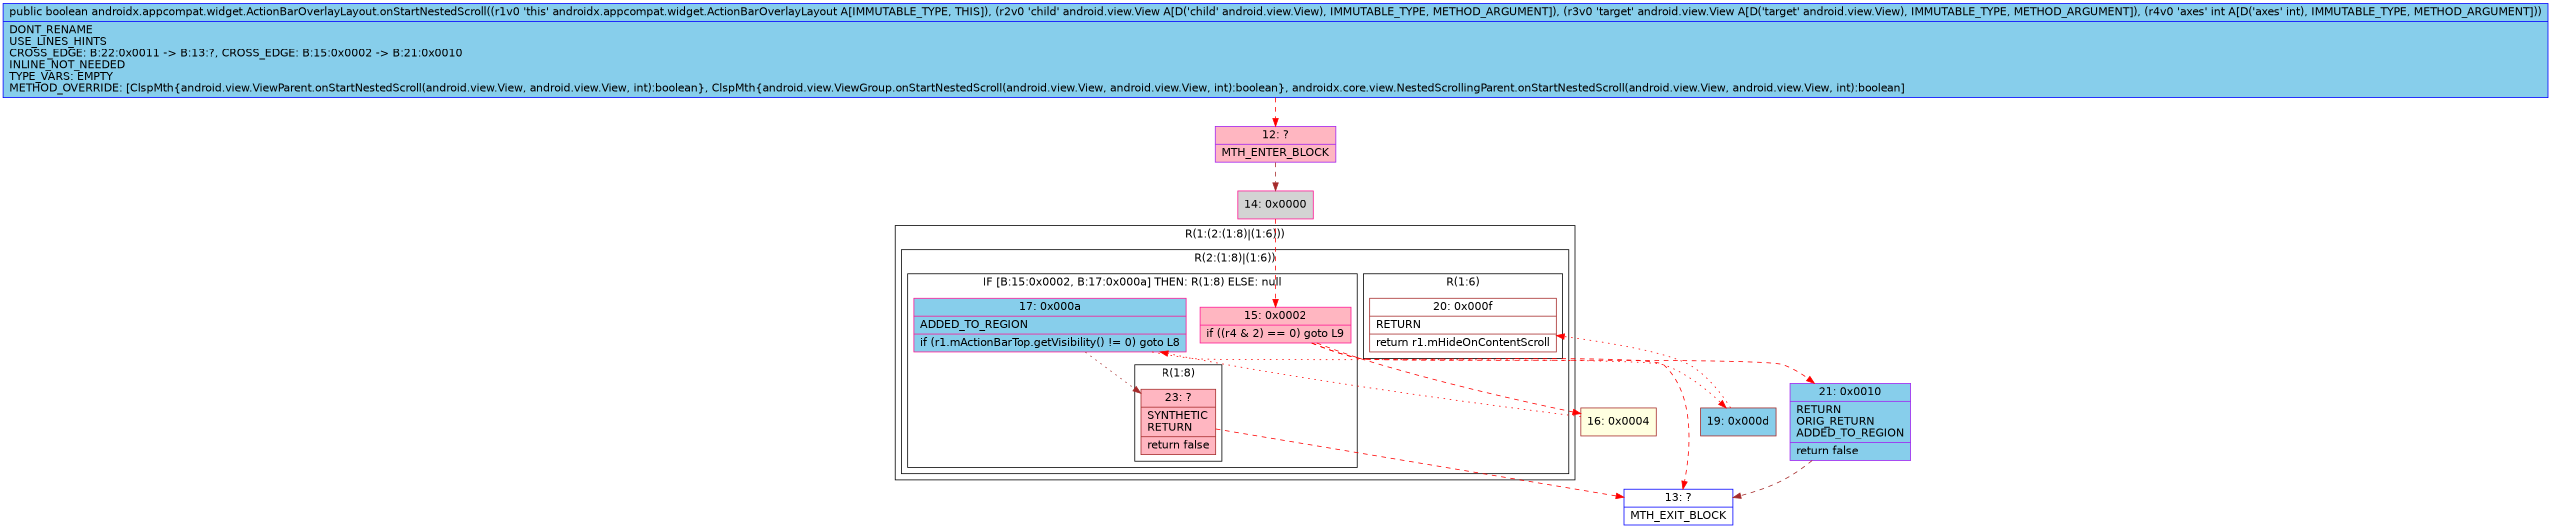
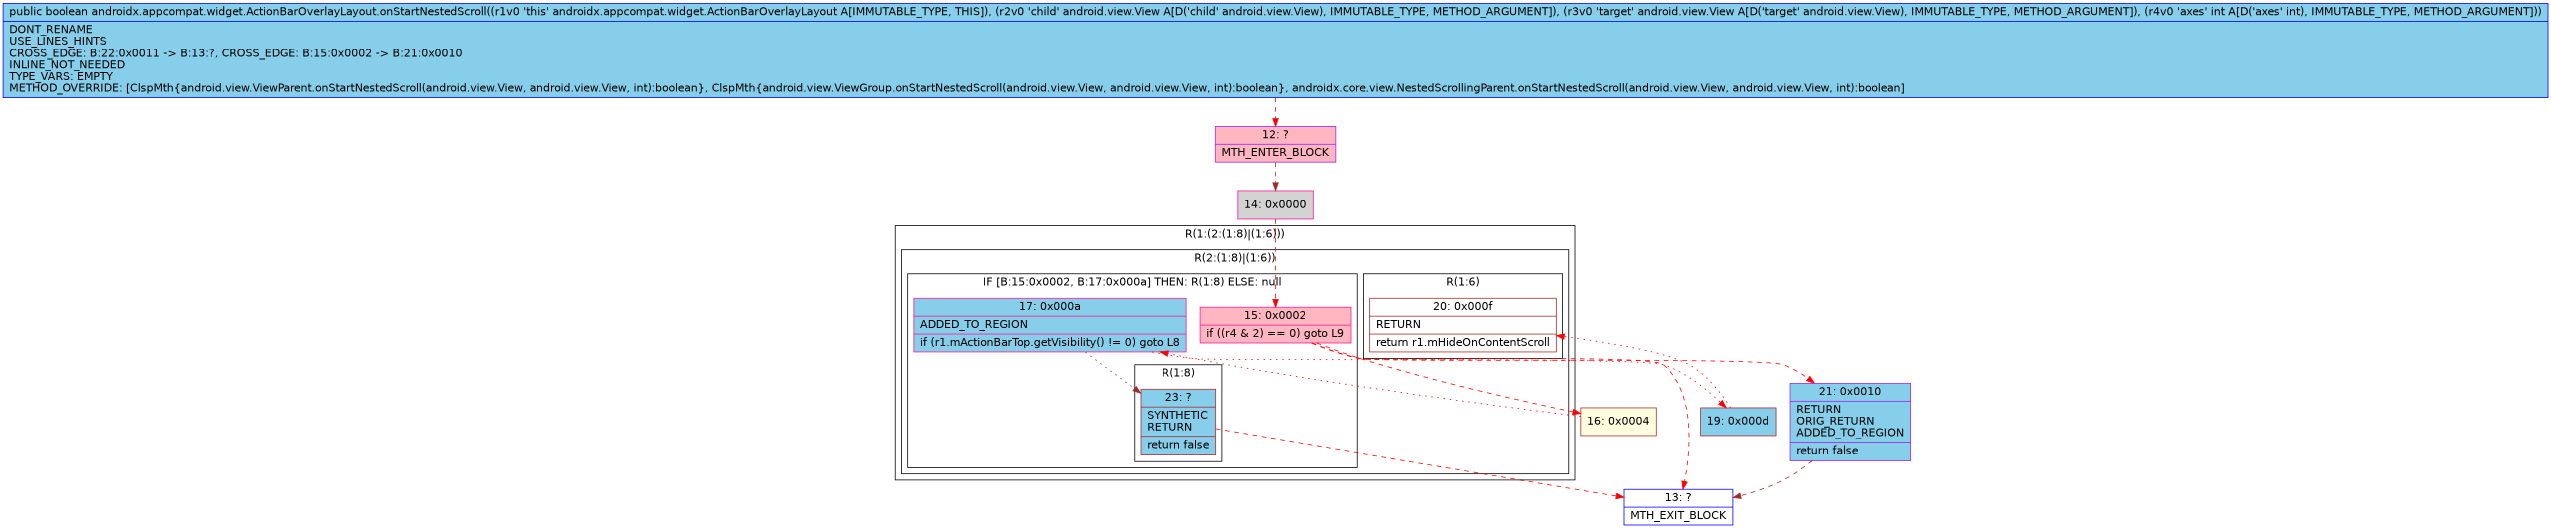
(1178, 422) -> (1178, 422)
